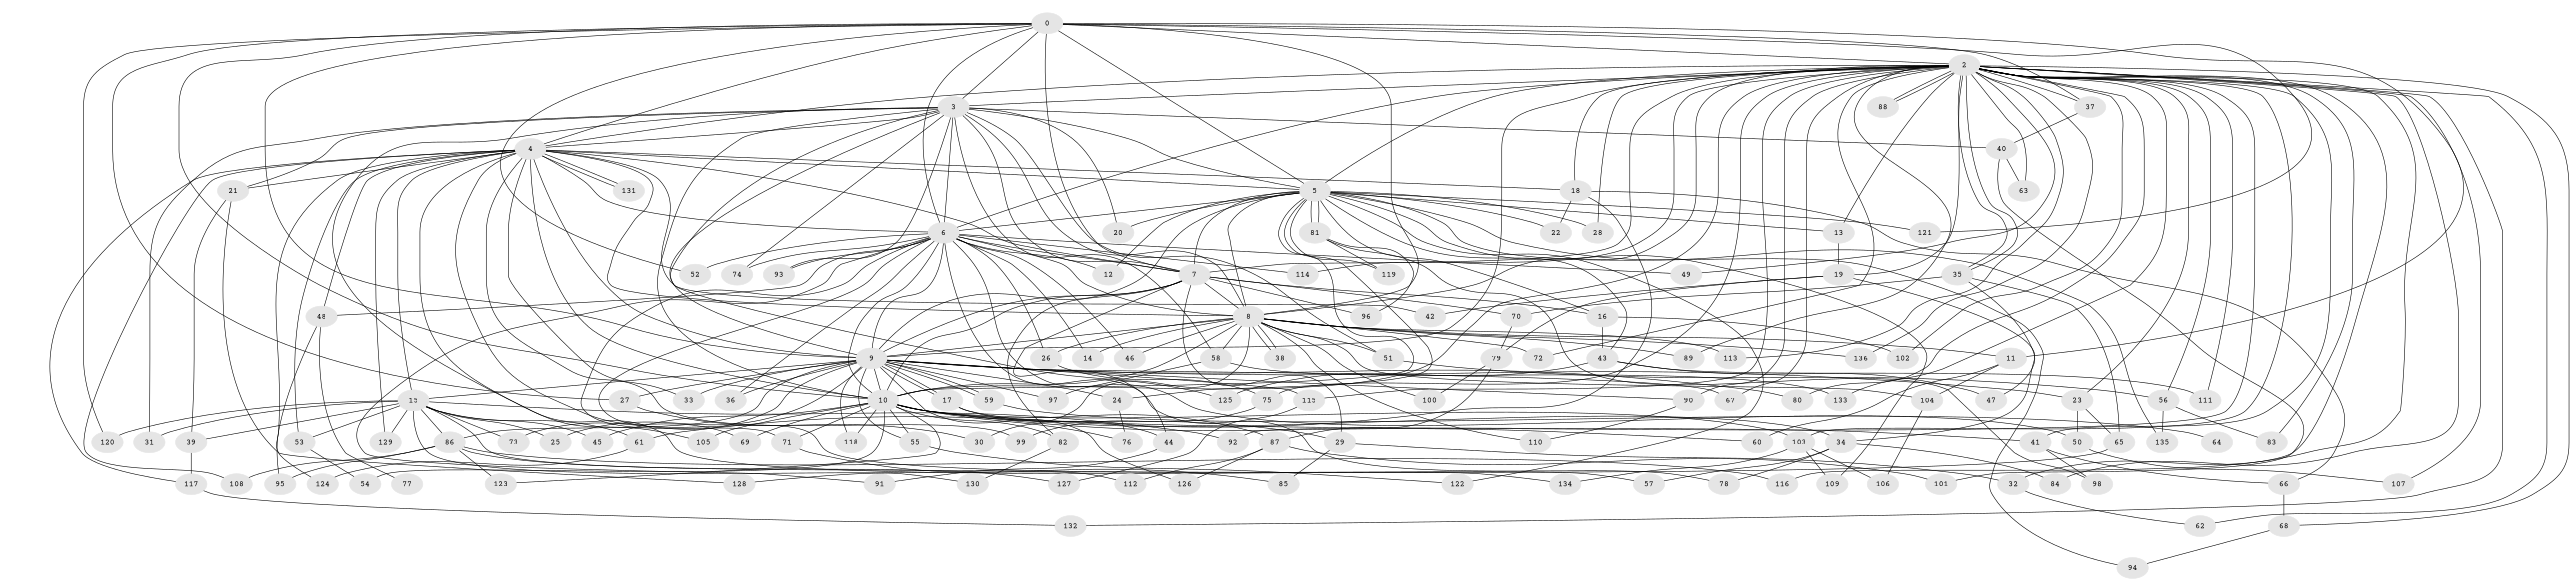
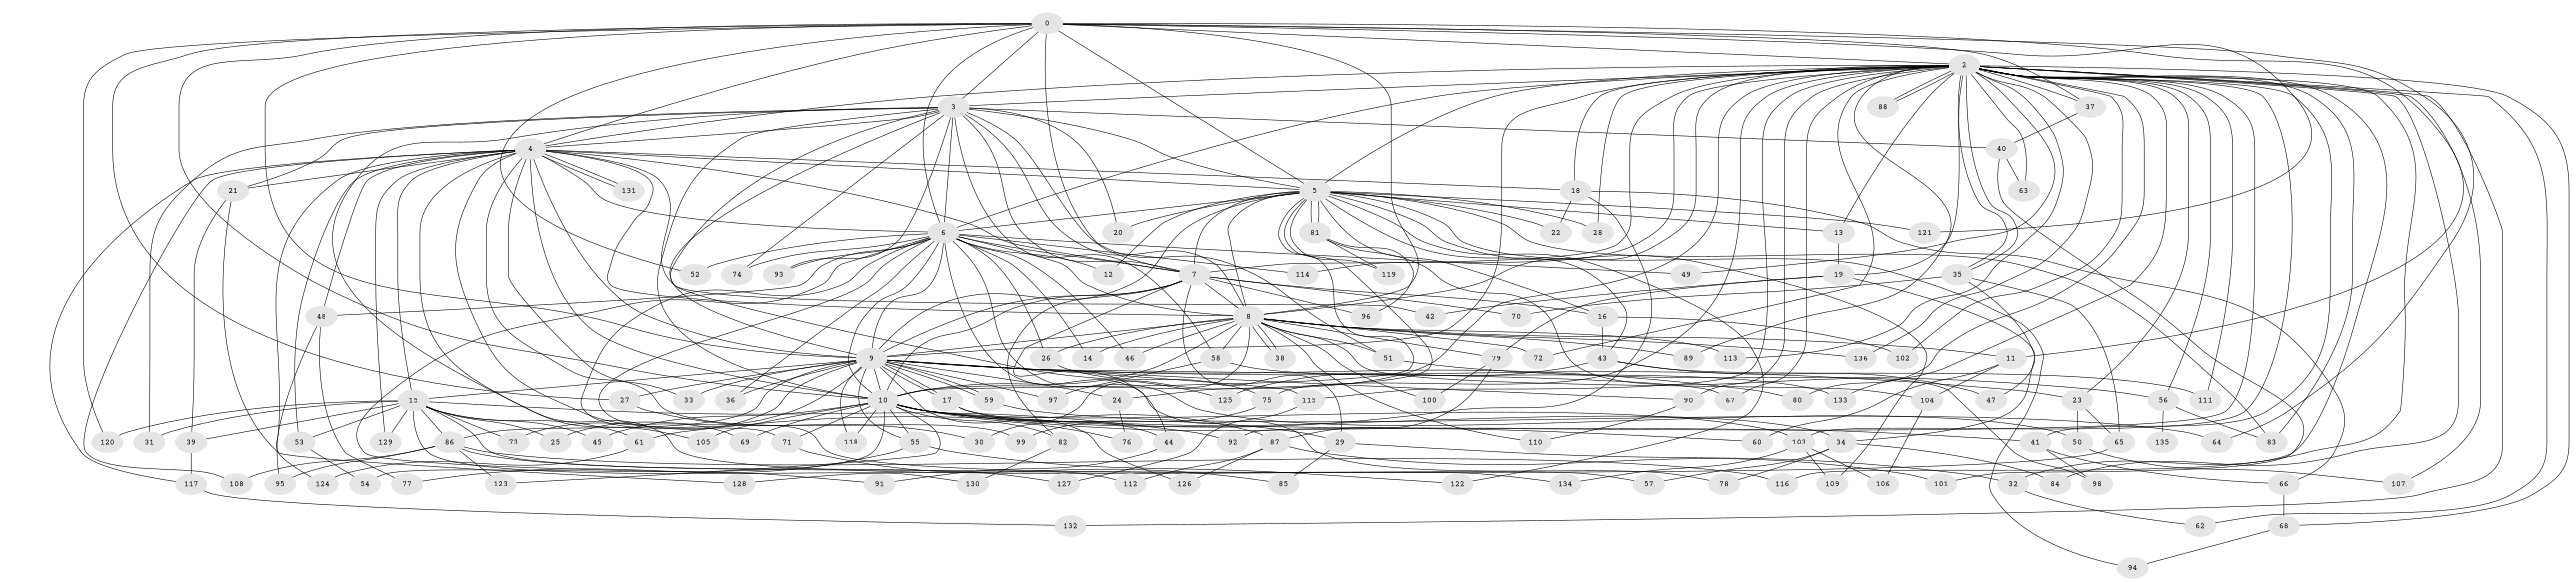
none -> (2120, 45)
(1759, 254) -> (1822, 255)
(1505, 341) -> (1411, 344)
none -> (663, 471)
